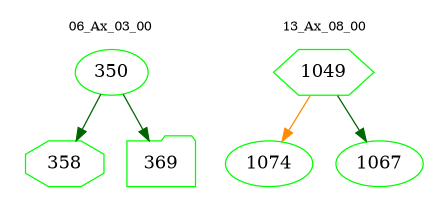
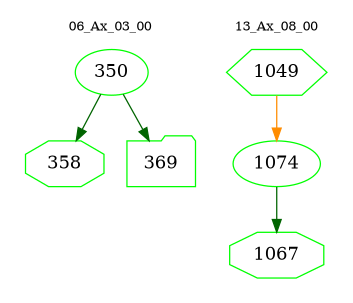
(348, 113) -> (277, 203)
(380, 164) -> (277, 255)
